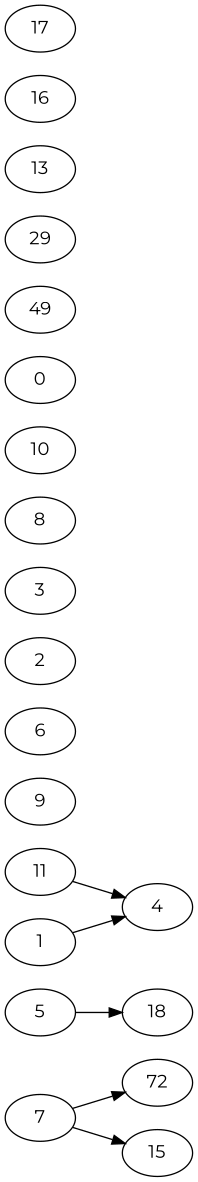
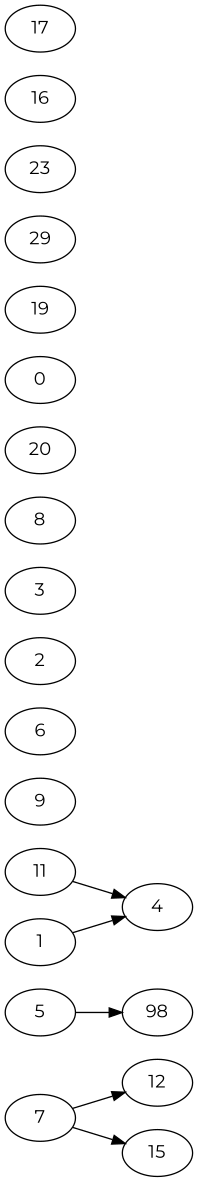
(40, 169) -> (40, 169)
(40, 310) -> (40, 310)
(40, 450) -> (40, 450)
(157, 1012) -> (157, 1012)
(157, 1083) -> (157, 1083)
